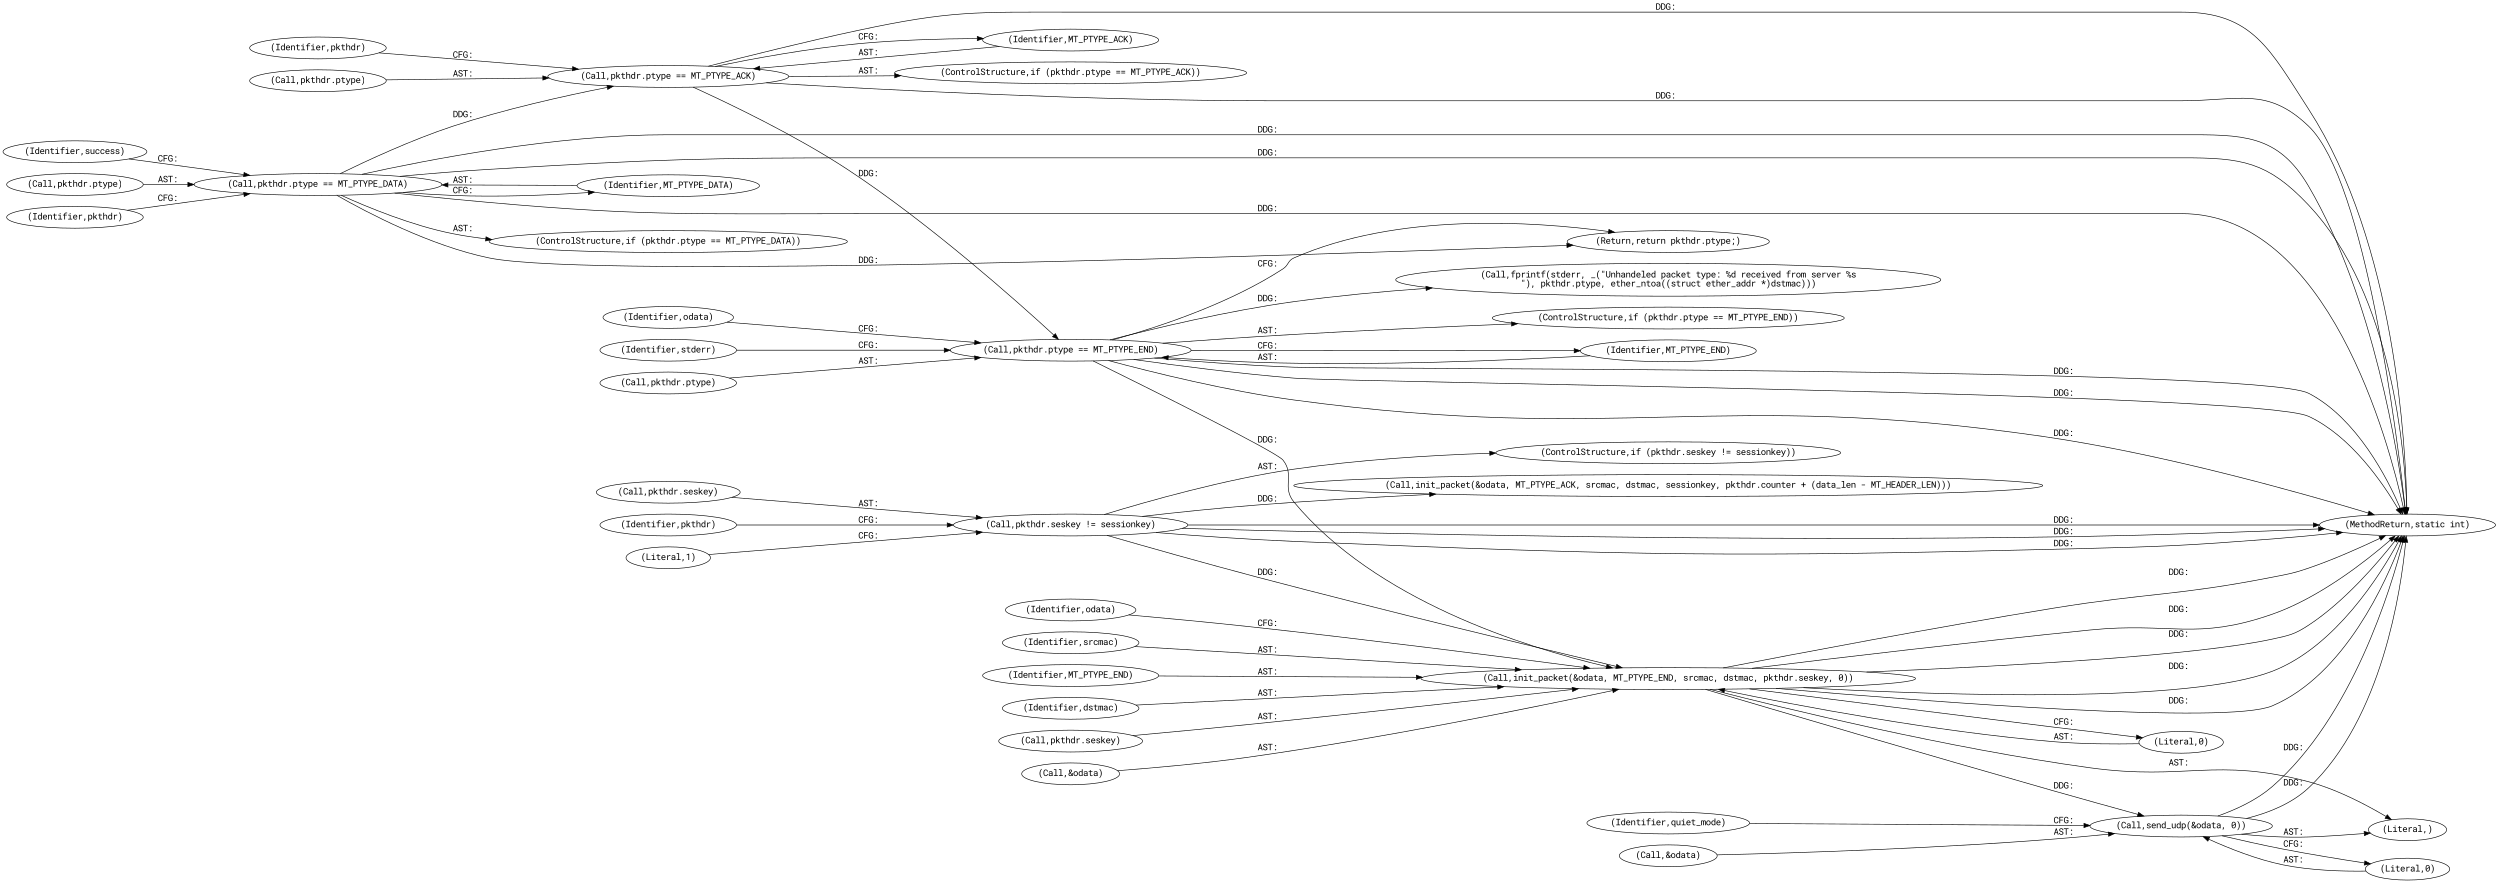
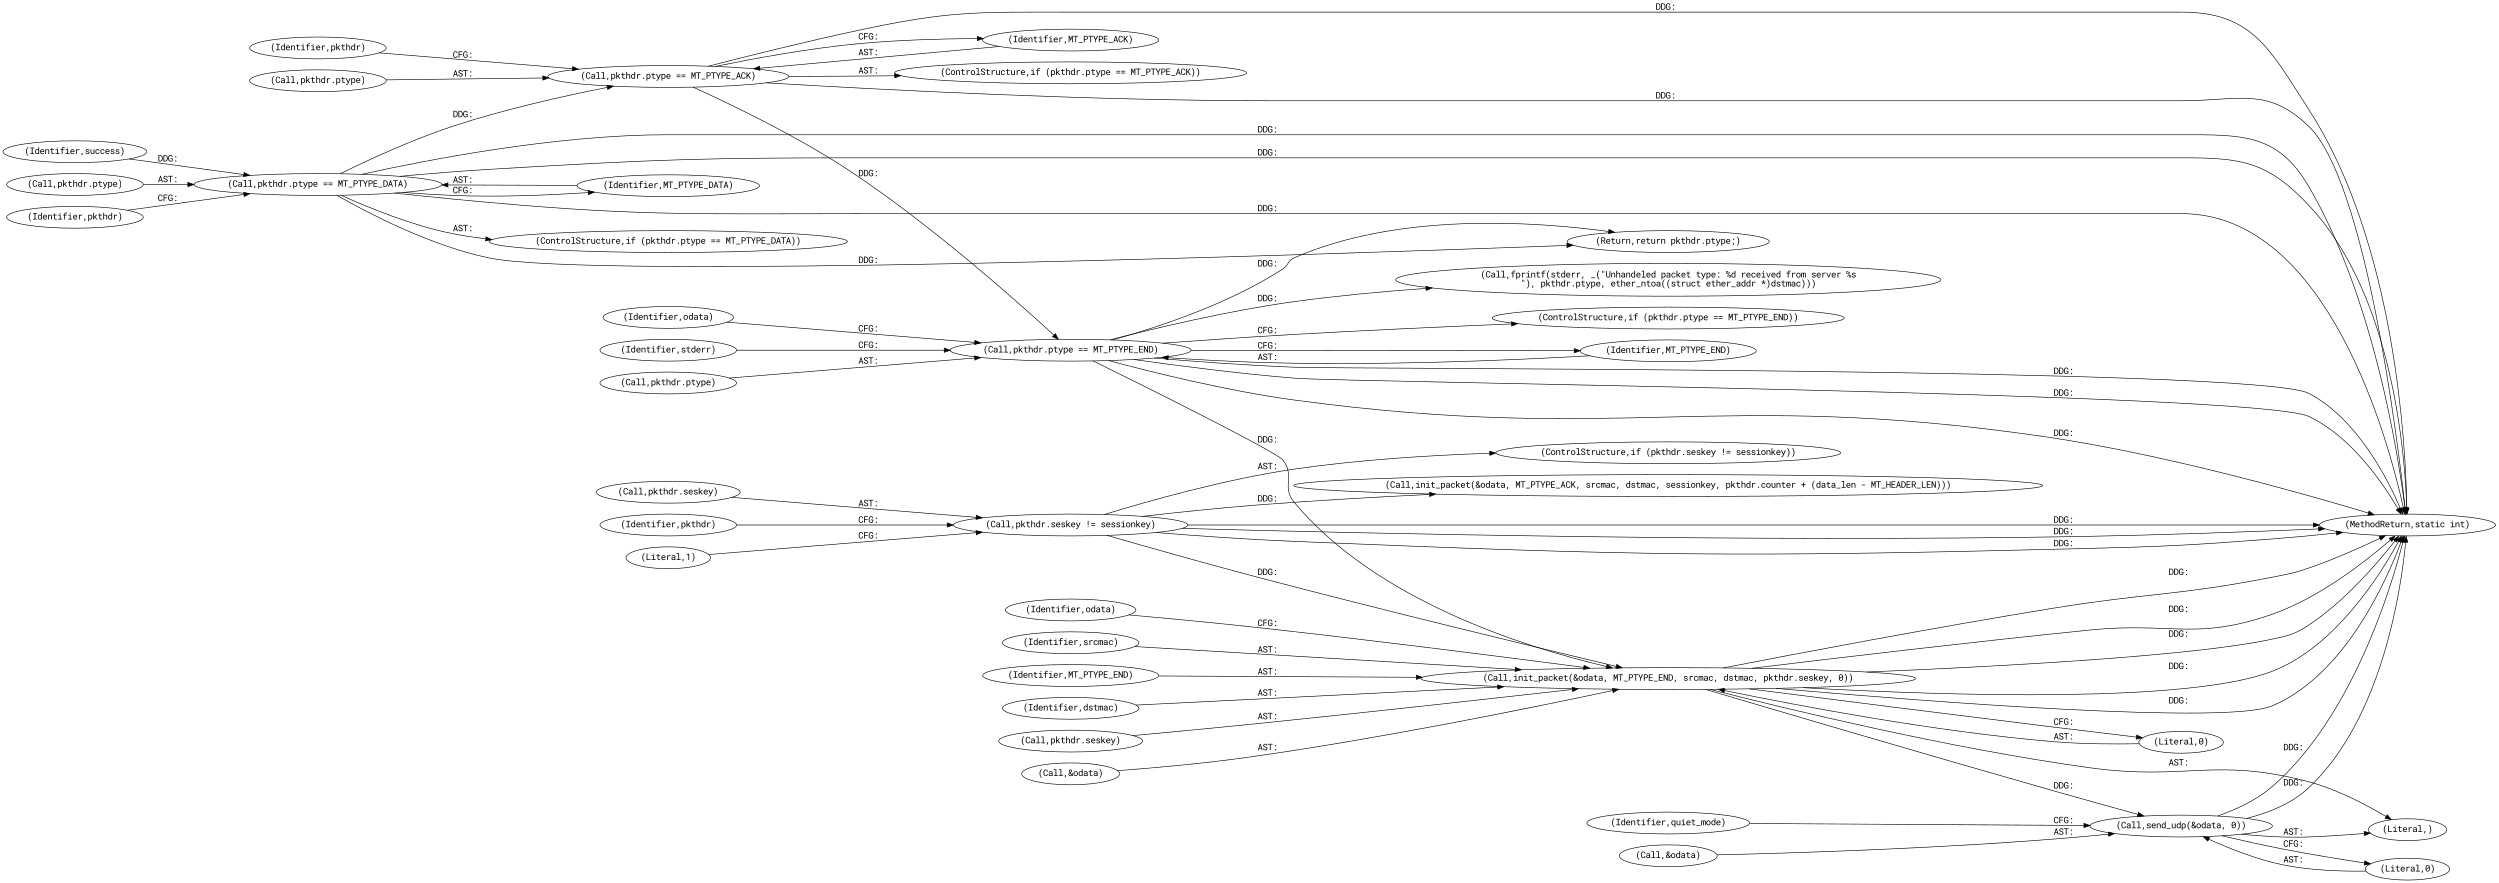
(170, 159) -> (170, 159)
(1270, 264) -> (1270, 264)
(1270, 331) -> (1270, 331)
